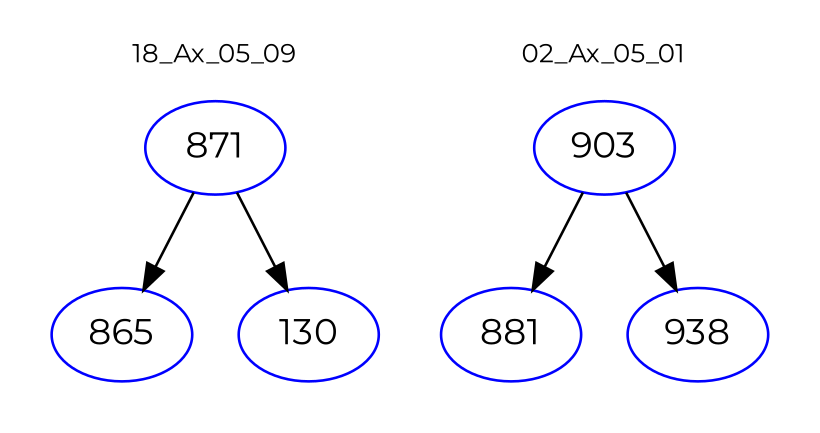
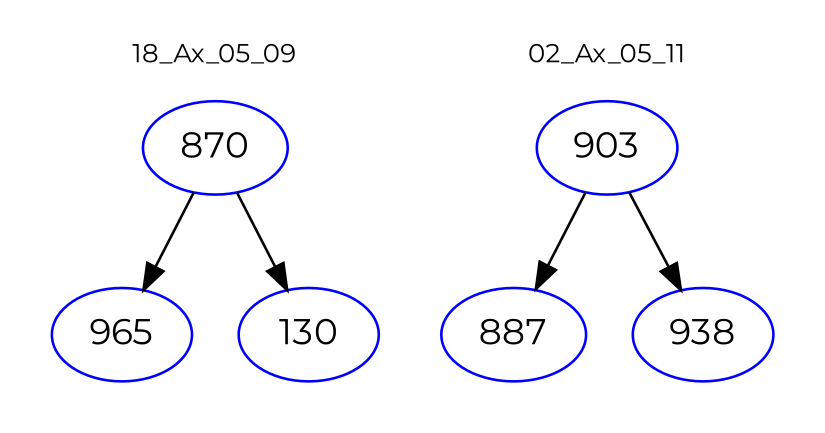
(605, 56) -> (607, 56)
(215, 148) -> (215, 148)
(122, 335) -> (122, 335)
(511, 335) -> (514, 335)
